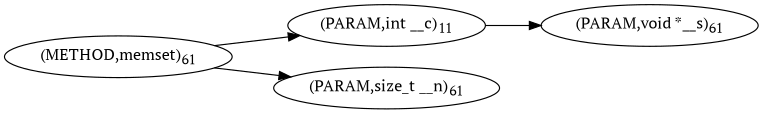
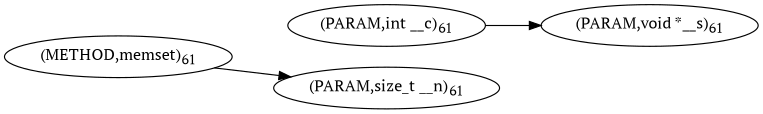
(446, 24) -> (446, 24)
(251, 41) -> none
